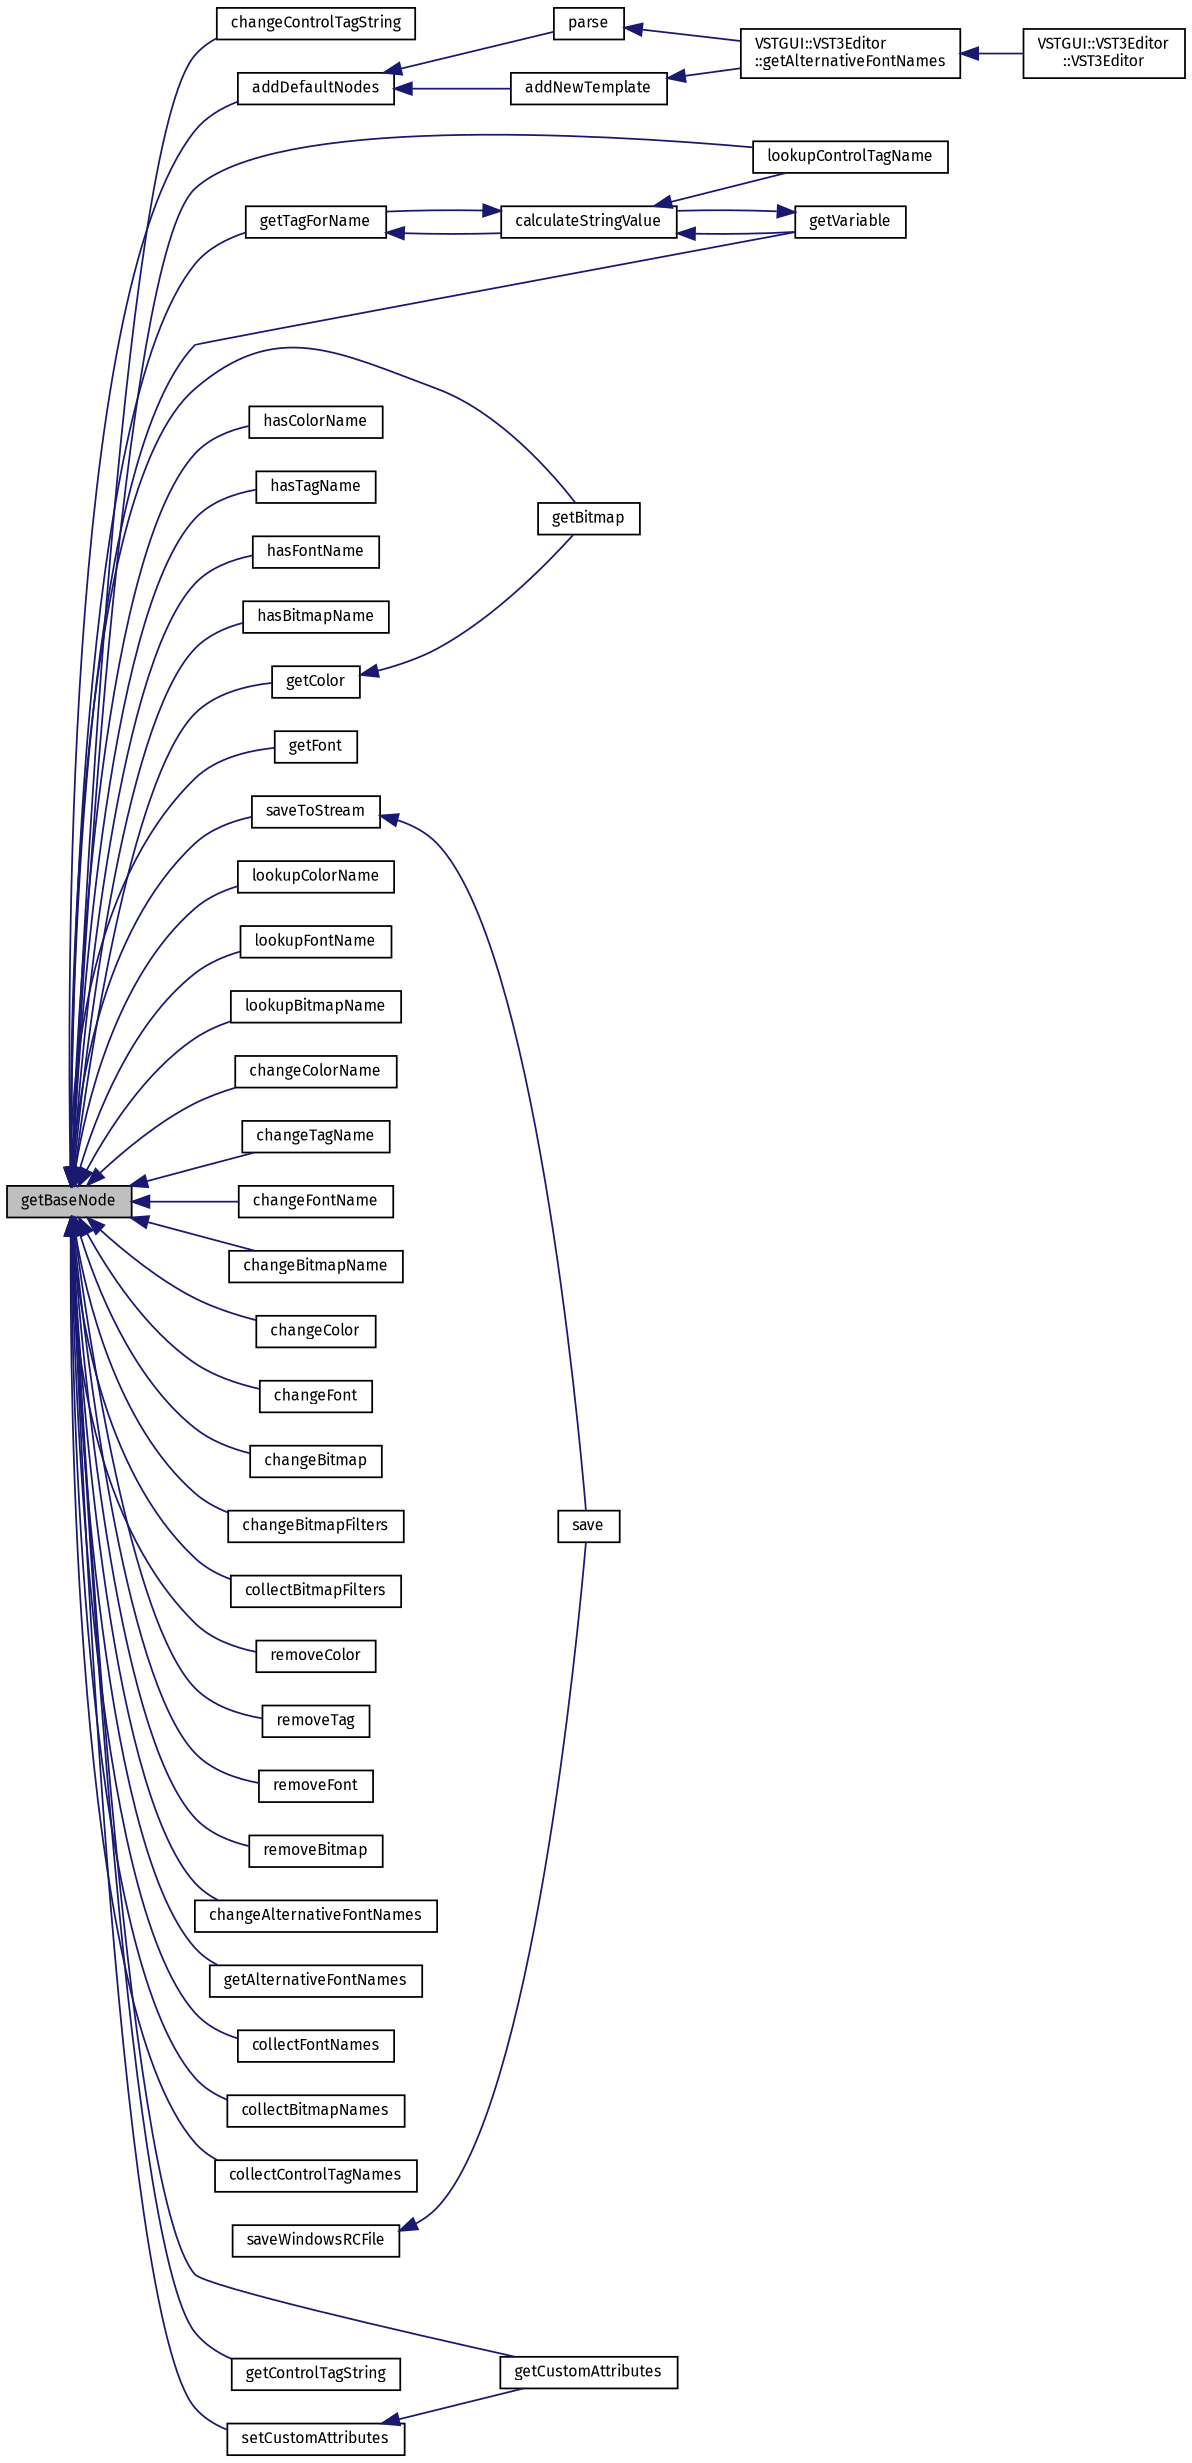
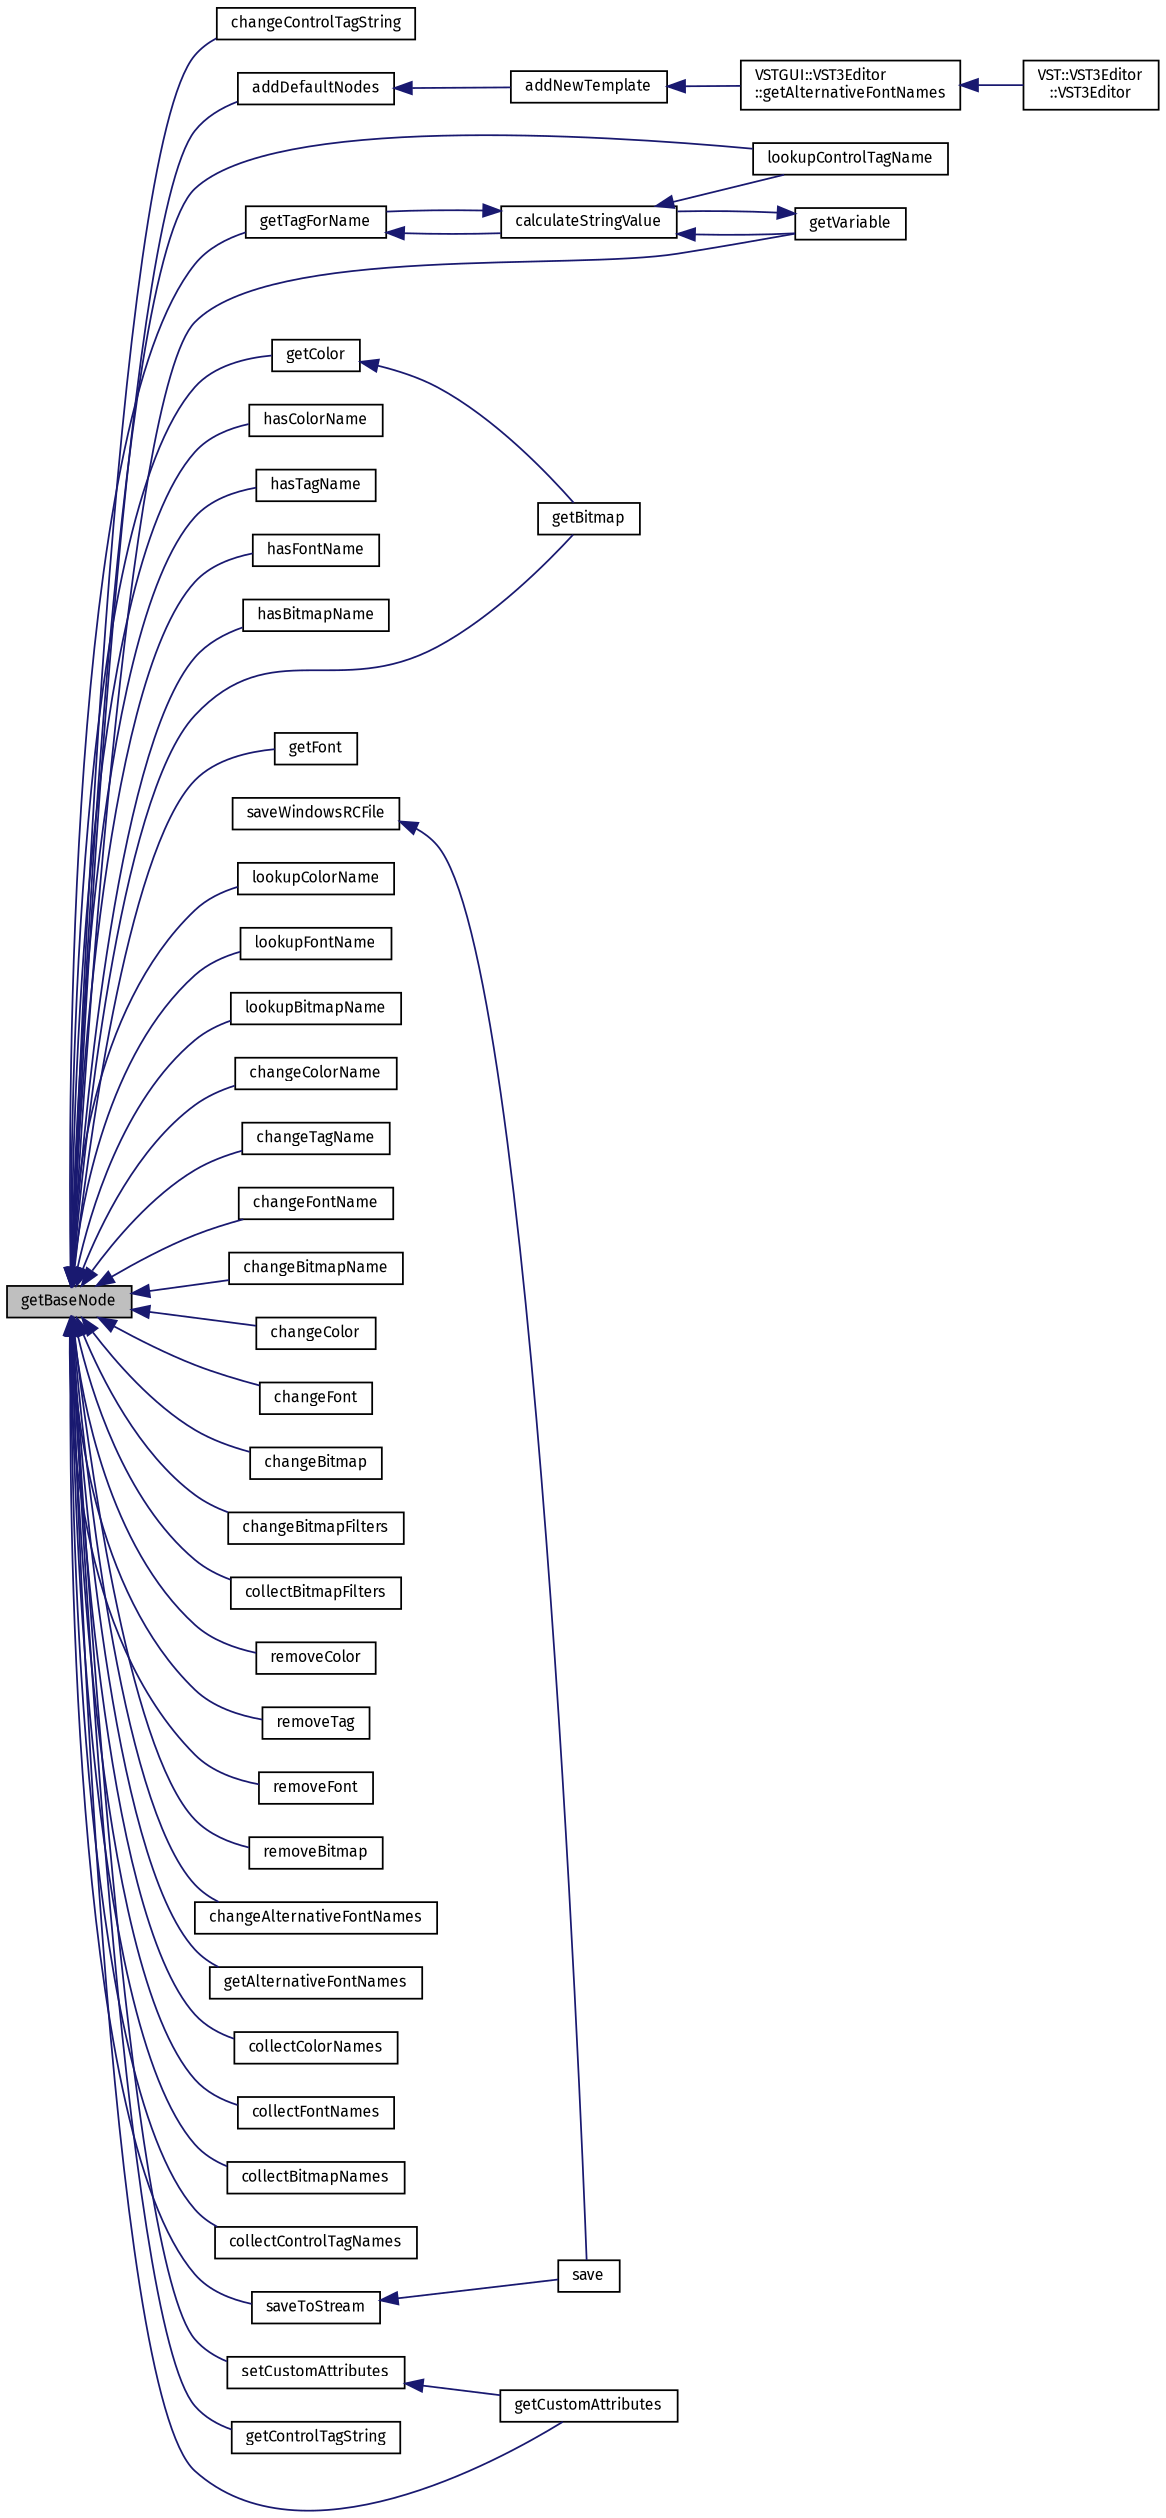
(589, 24) -> none
(1104, 54) -> (1091, 85)
none -> (316, 2048)
